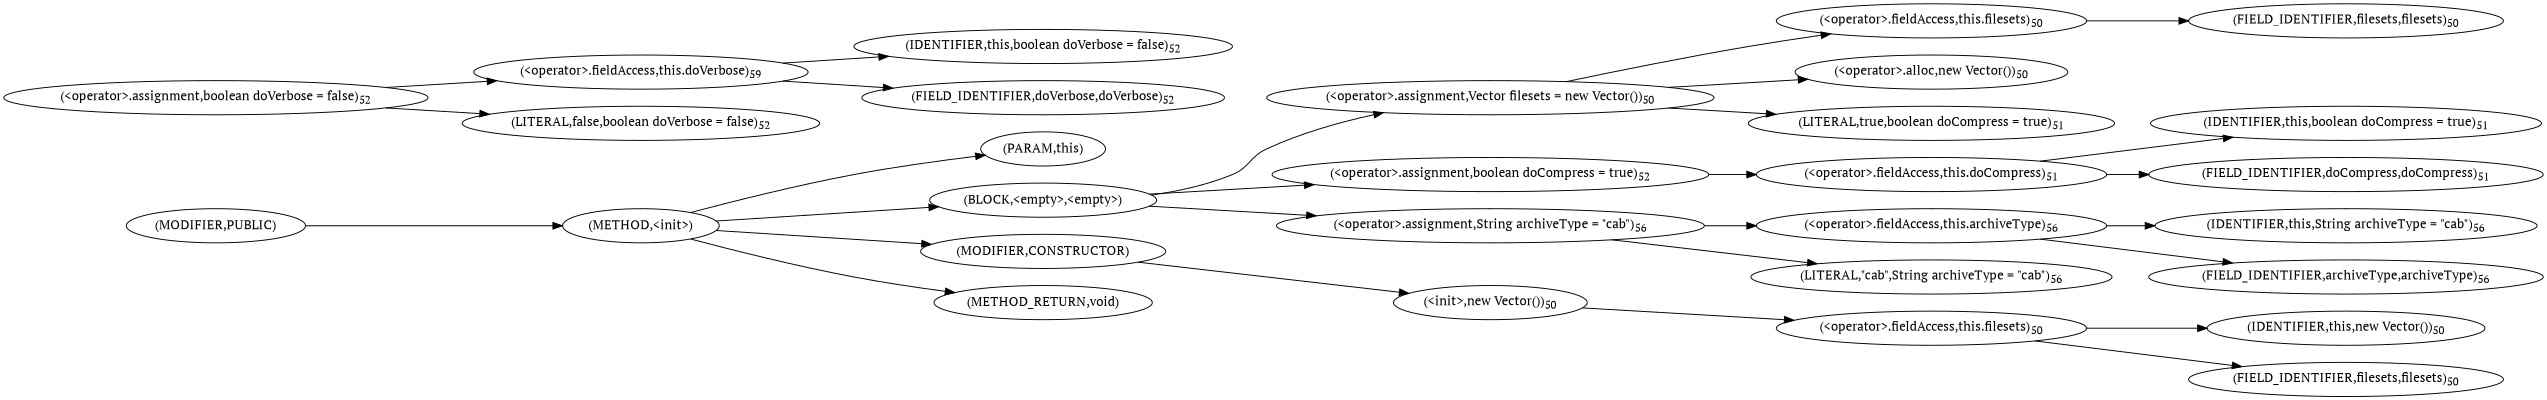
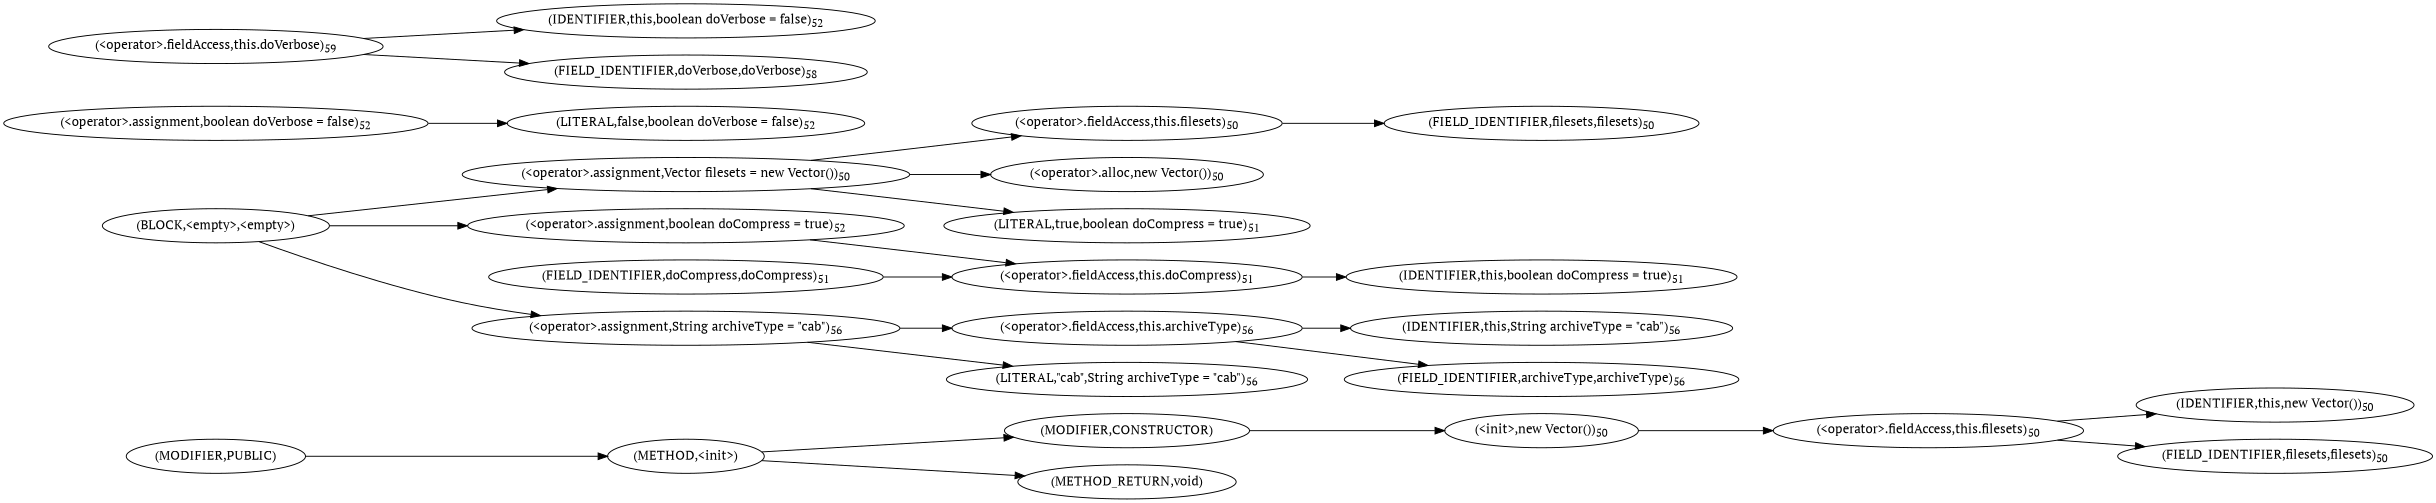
(436, 84) -> none
(1169, 96) -> (812, 71)
(1043, 149) -> none
(2123, 175) -> (913, 277)
(823, 214) -> none
